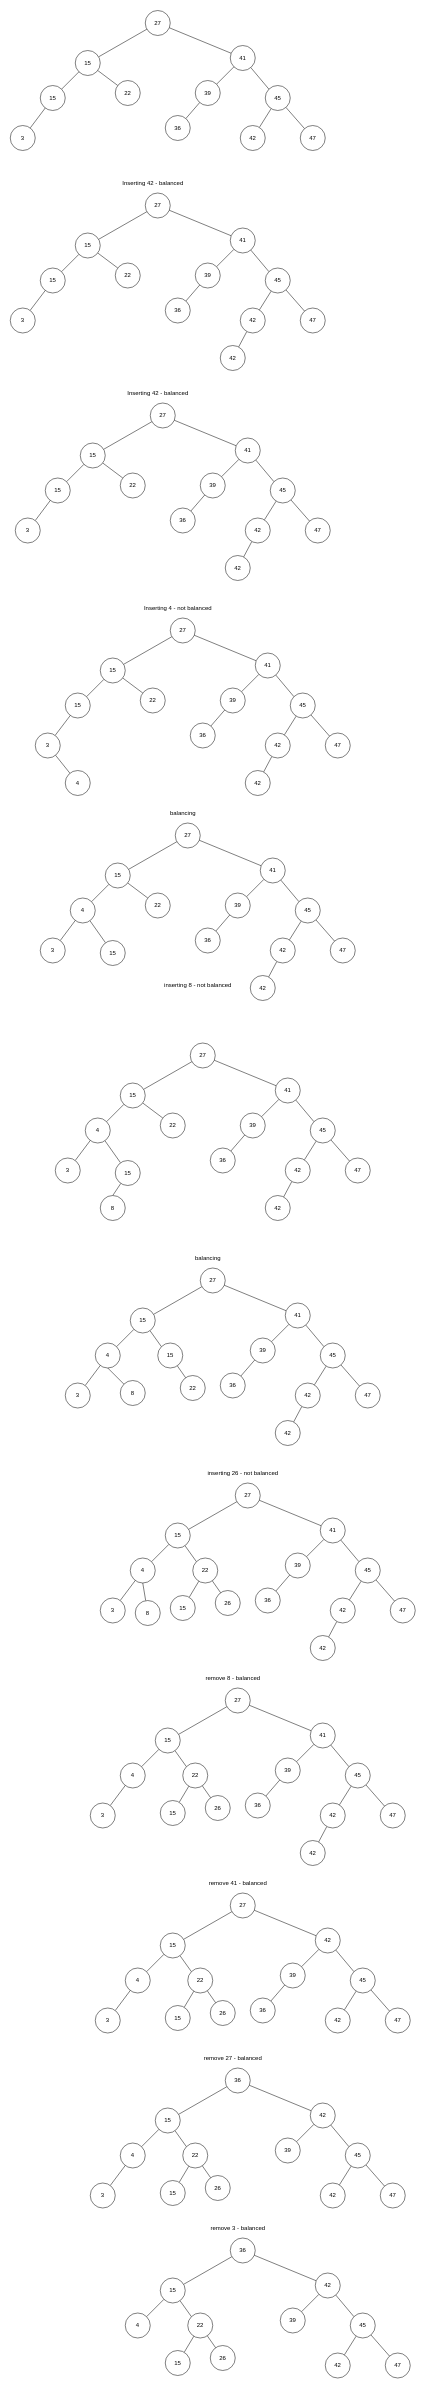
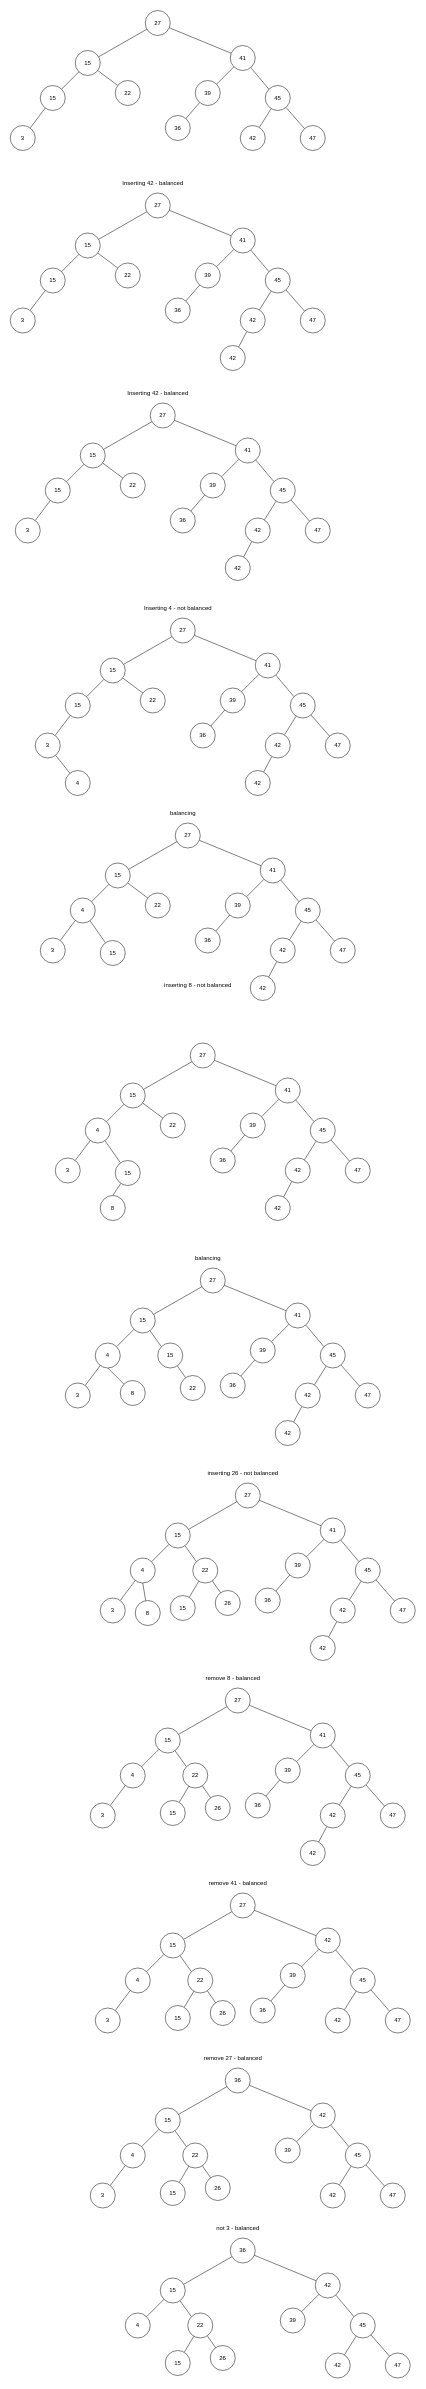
(238, 2228) -> (238, 2228)
